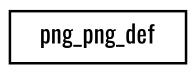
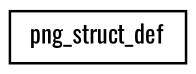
(98, 37) -> (98, 37)
